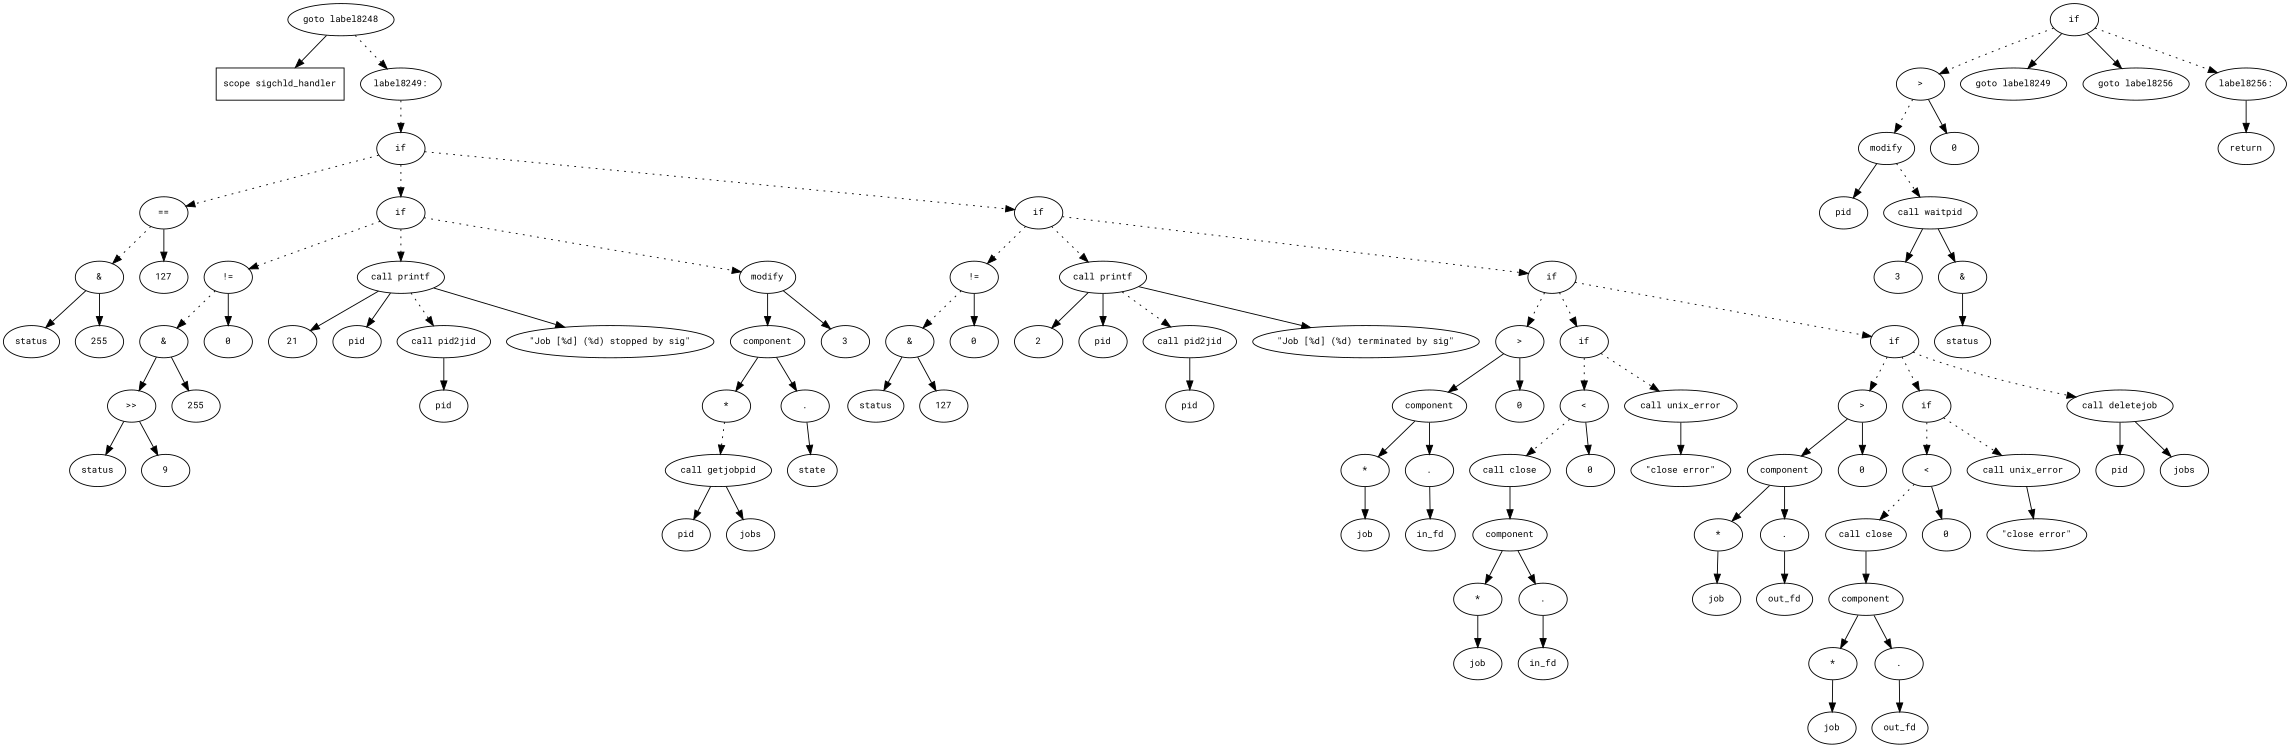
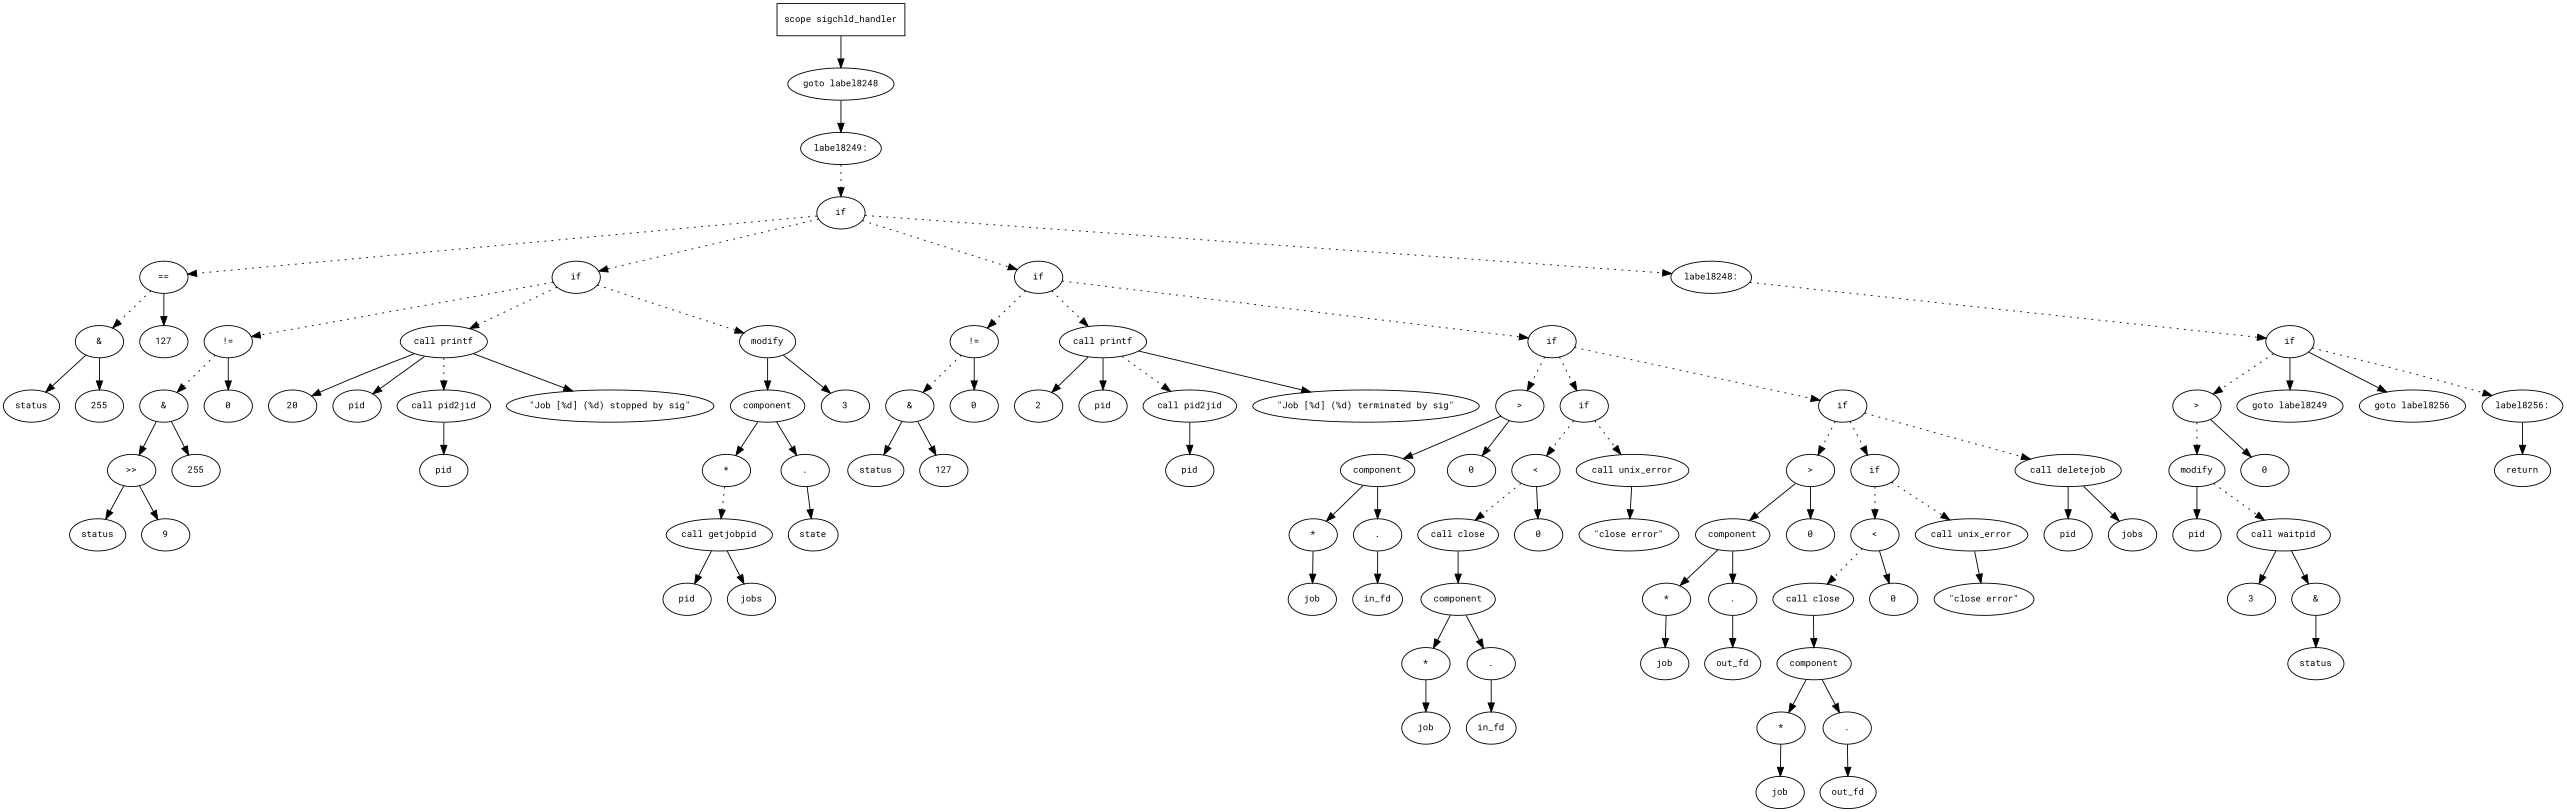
(314, 48) -> (841, 47)
(368, 49) -> (841, 112)
none -> (1711, 277)
(293, 342) -> (293, 406)
